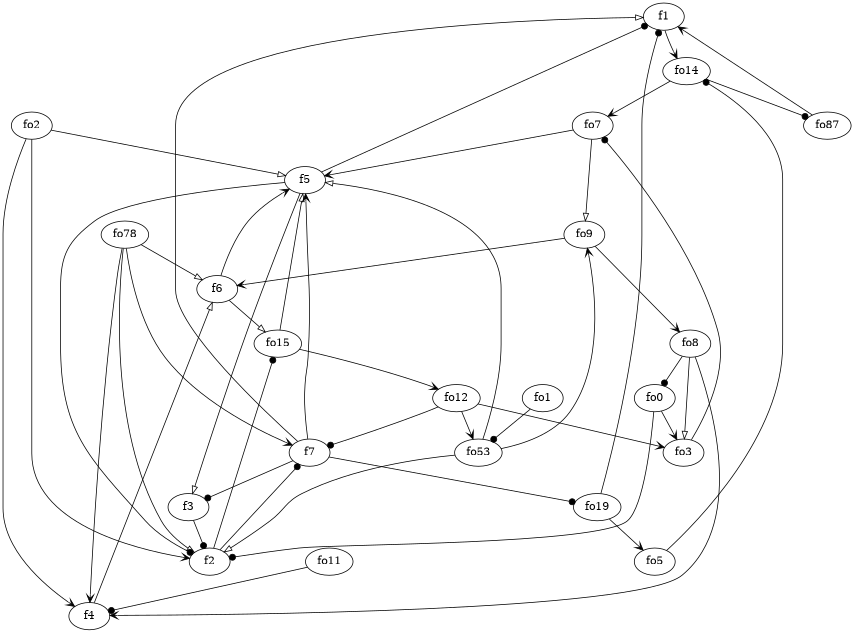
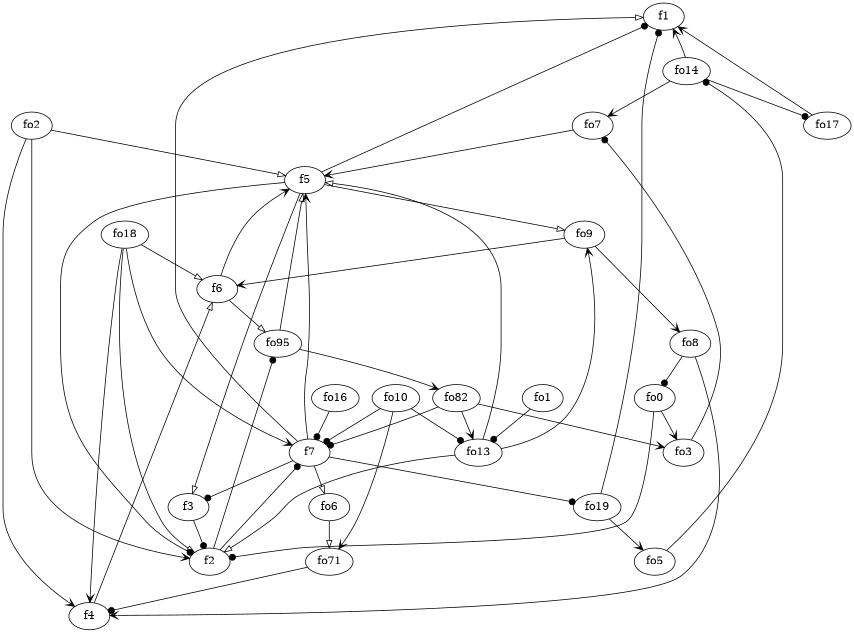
(669, 41) -> (681, 46)
(827, 126) -> (827, 126)
(589, 176) -> (447, 208)
(125, 235) -> (125, 235)
(278, 344) -> (278, 344)
(687, 394) -> none
none -> (335, 398)
none -> (396, 398)
(456, 398) -> (456, 398)
(478, 453) -> (478, 453)
none -> (329, 507)
(329, 562) -> (329, 562)
